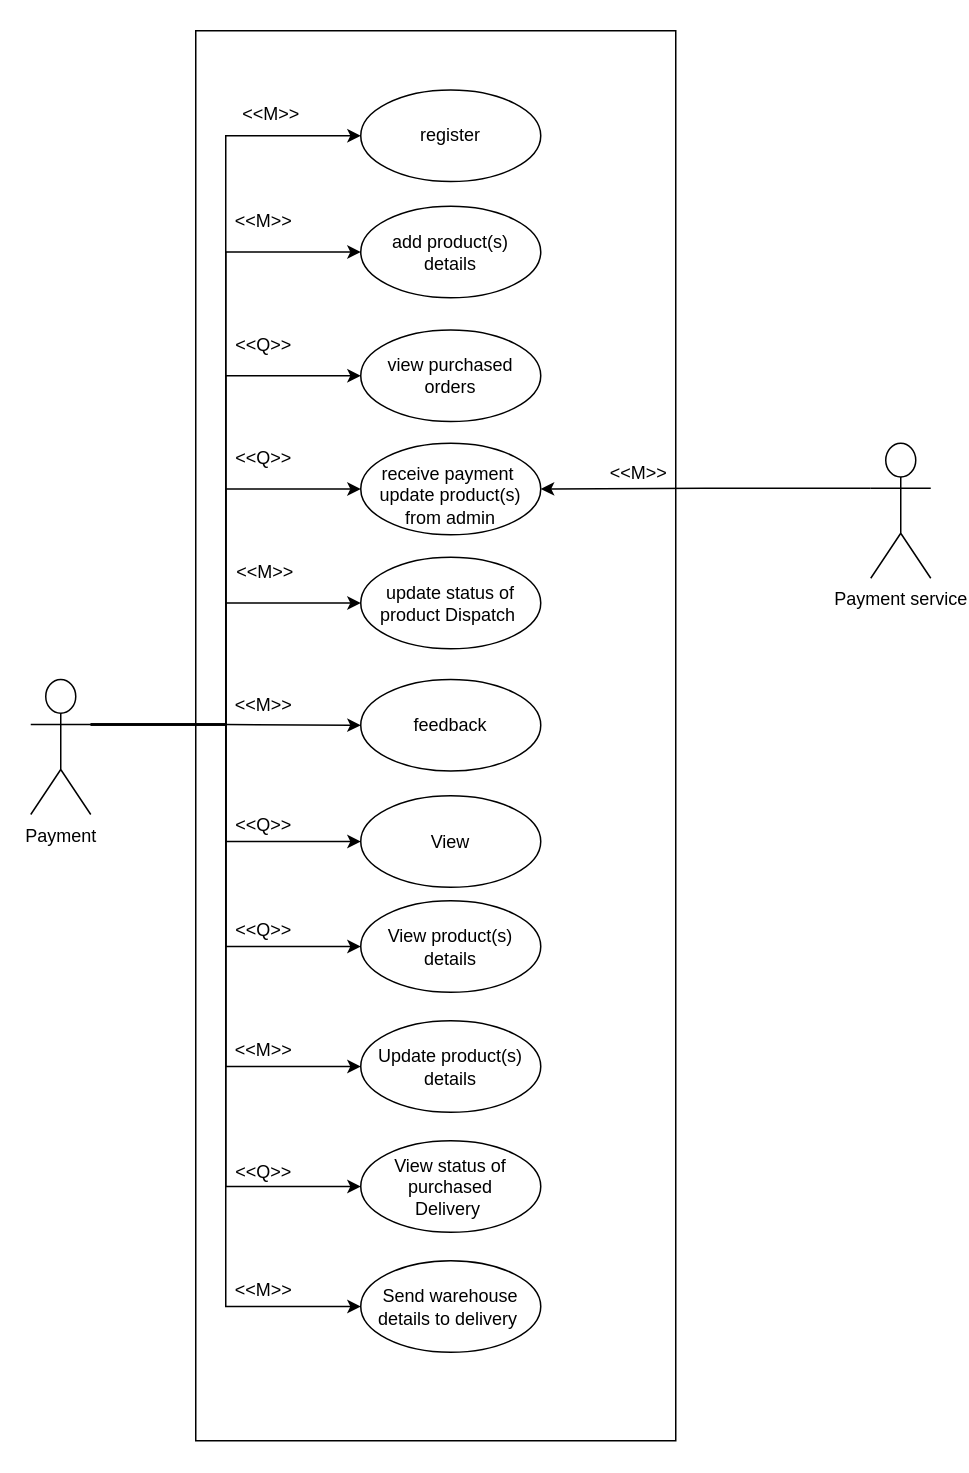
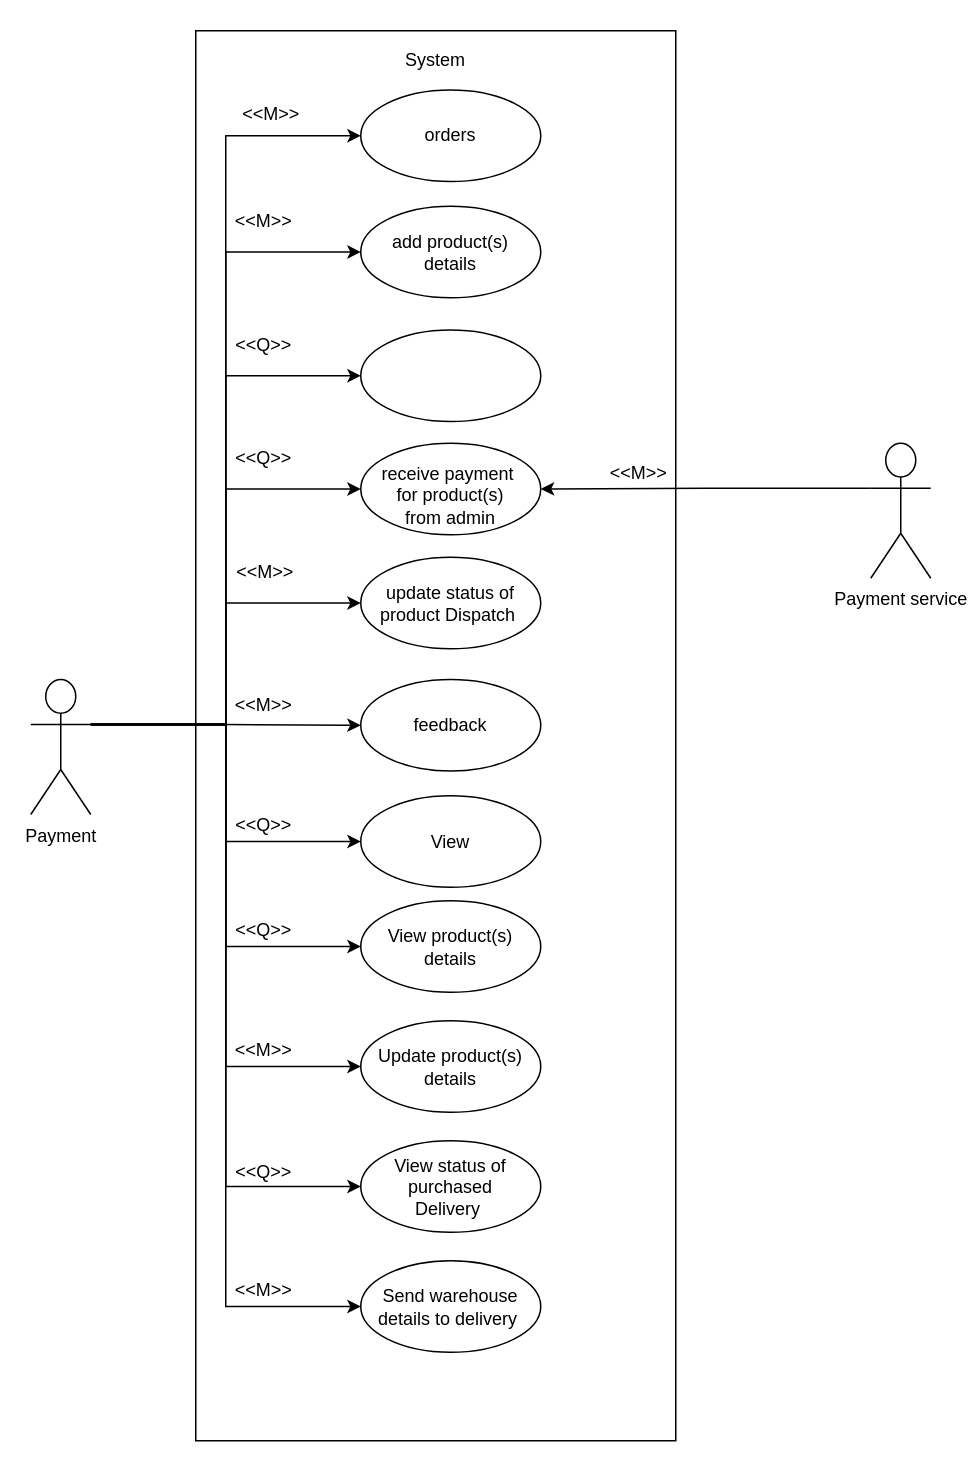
none -> (436, 61)
(451, 136) -> (451, 136)
(451, 376) -> none
(451, 496) -> (451, 496)
